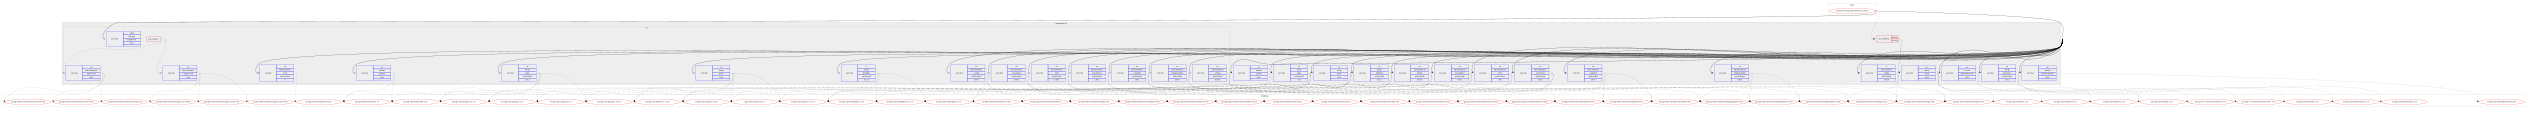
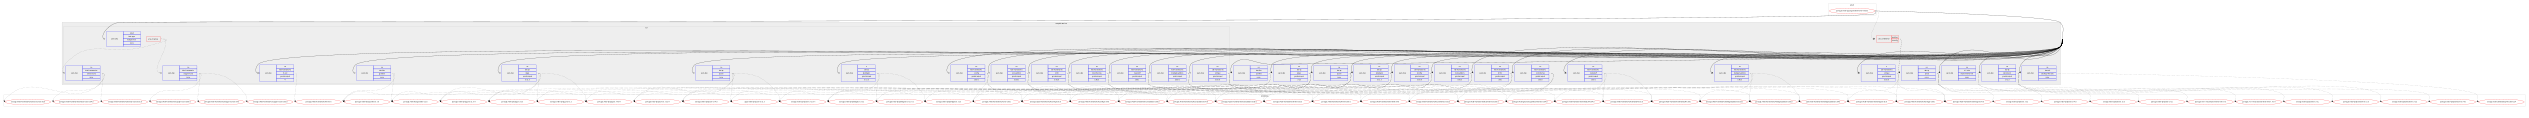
none -> (2453, 102)
